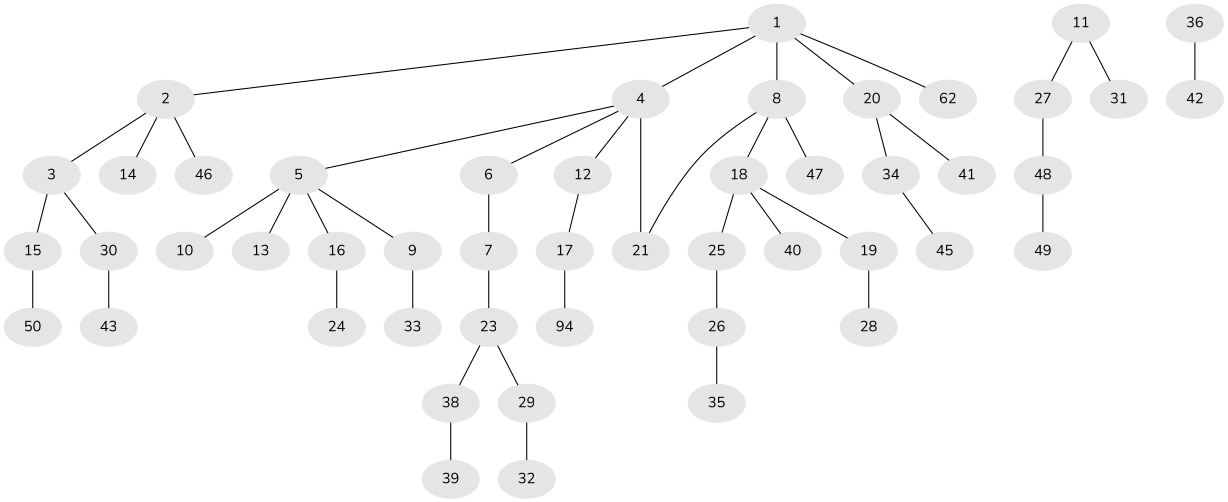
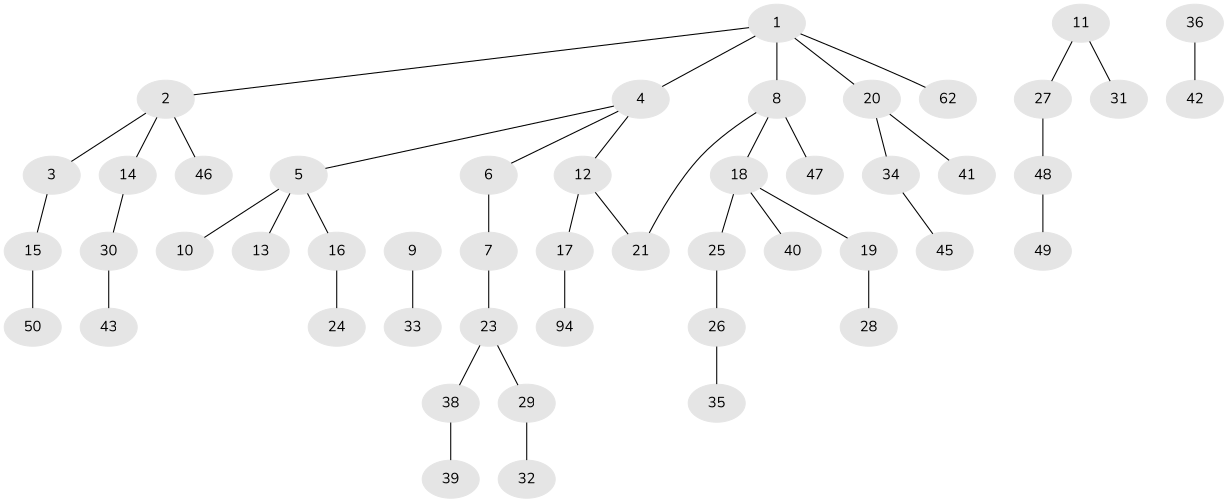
(641, 175) -> (612, 213)
(80, 213) -> (118, 213)
(356, 213) -> none
